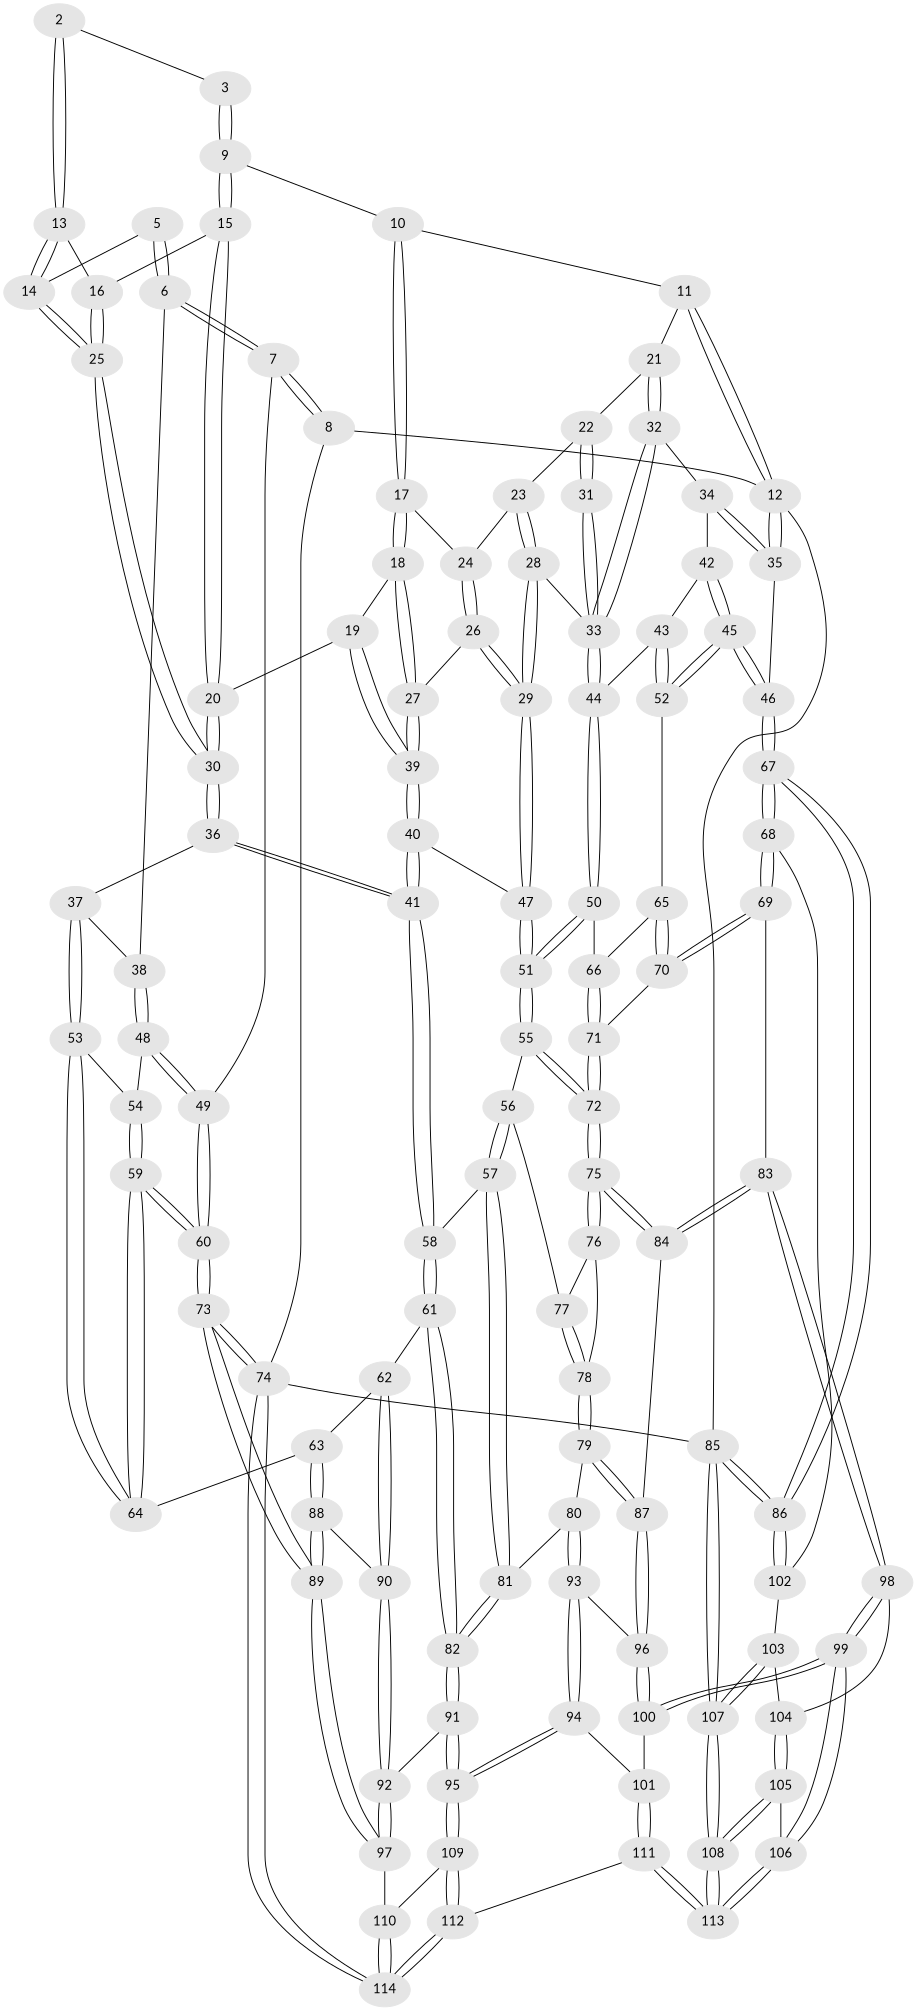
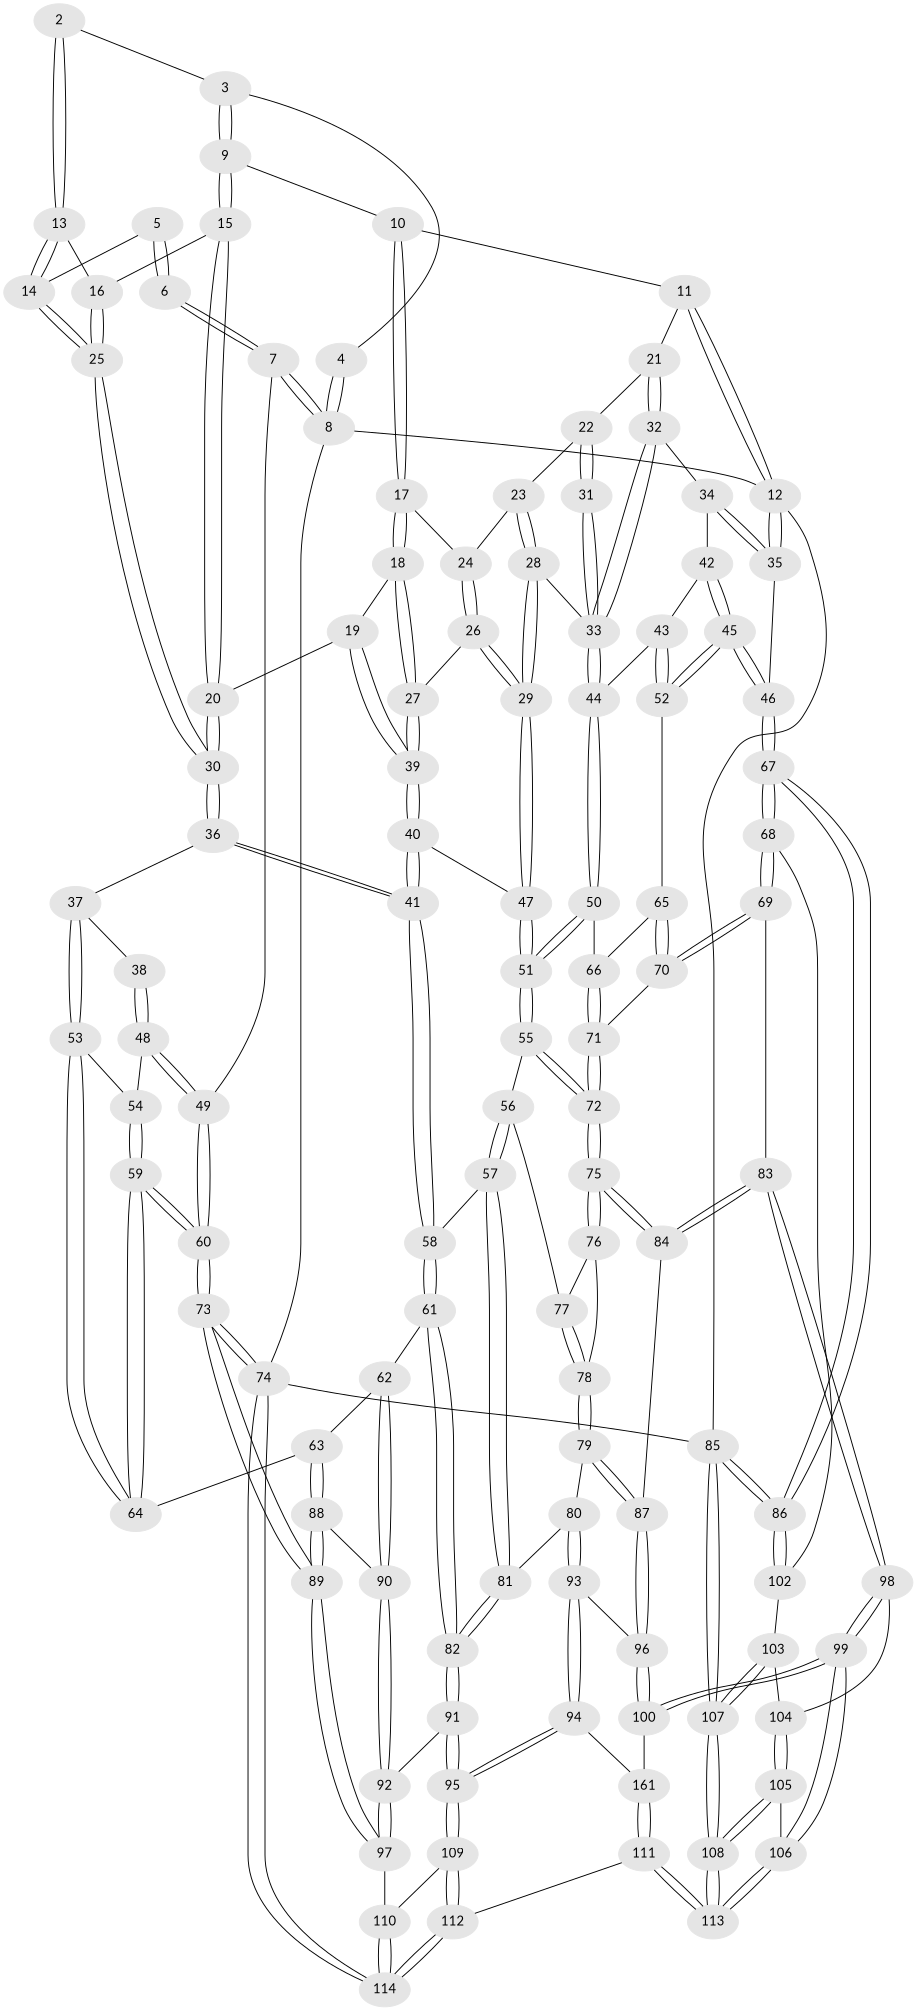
none -> (341, 360)
(152, 648) -> none
(644, 1786) -> (644, 1786)
